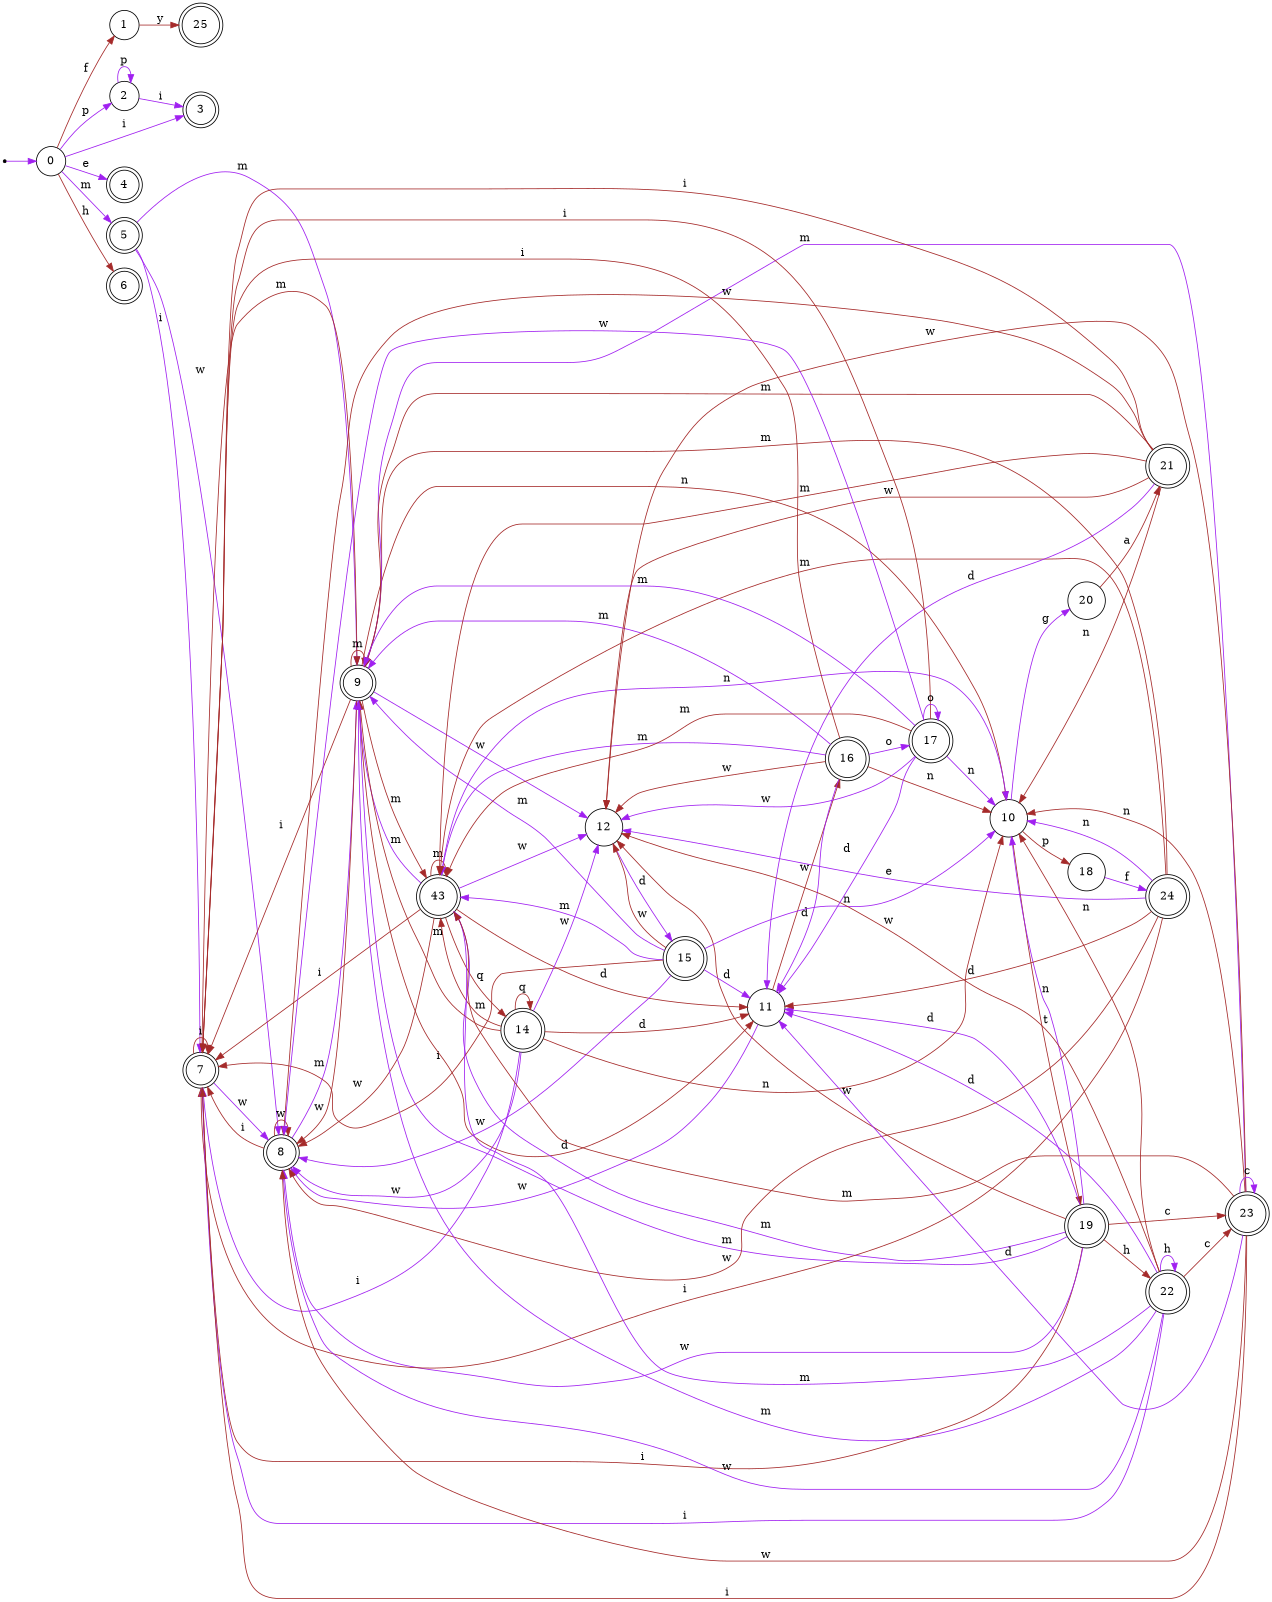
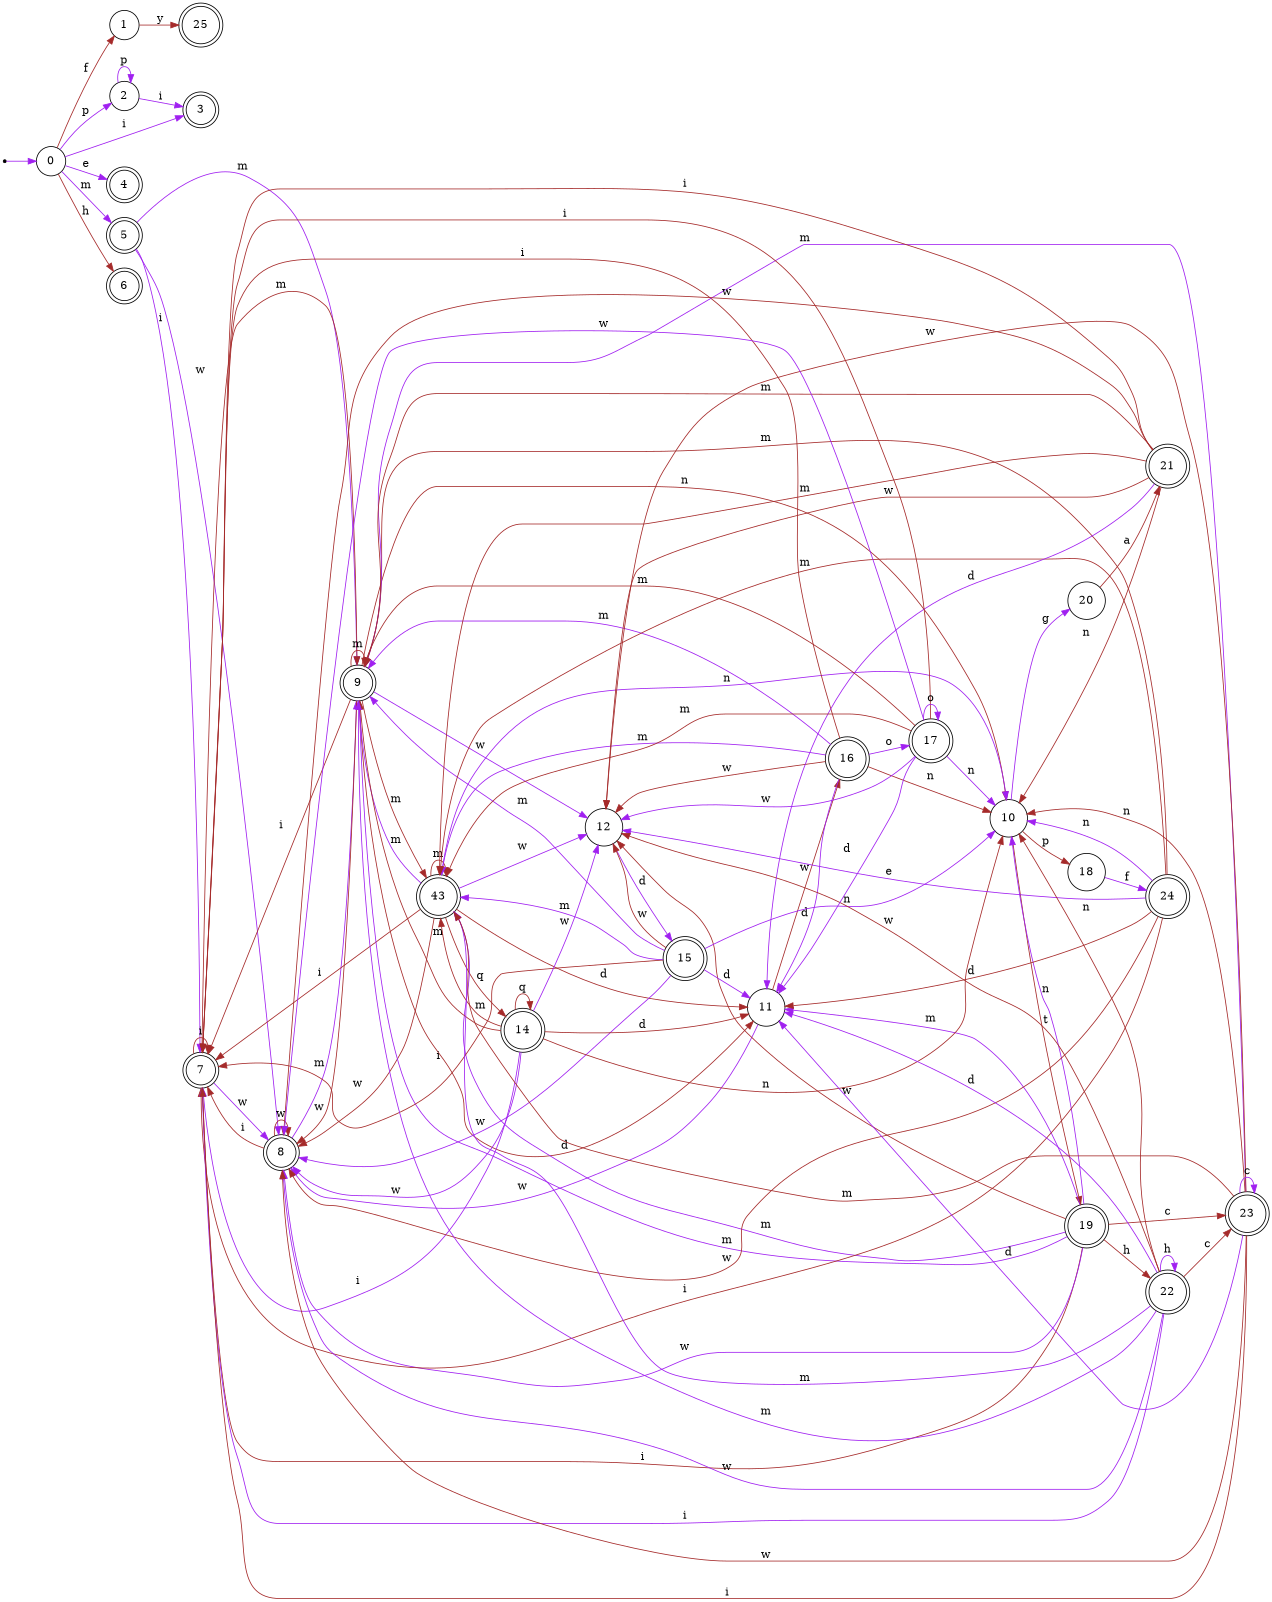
(643, 586) -> (643, 586)
(931, 1018) -> (931, 1018)
